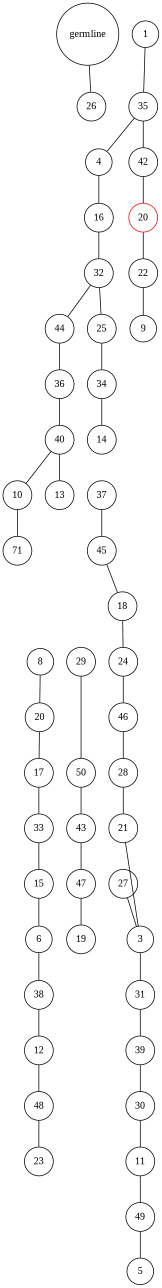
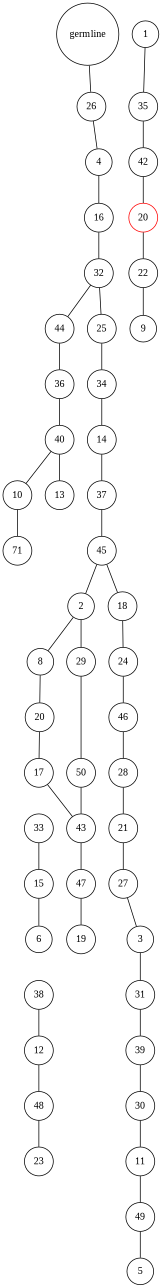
(121, 135) -> (95, 135)
none -> (102, 467)
none -> (81, 606)
(39, 801) -> (60, 801)
(132, 884) -> (123, 856)
(39, 967) -> none
